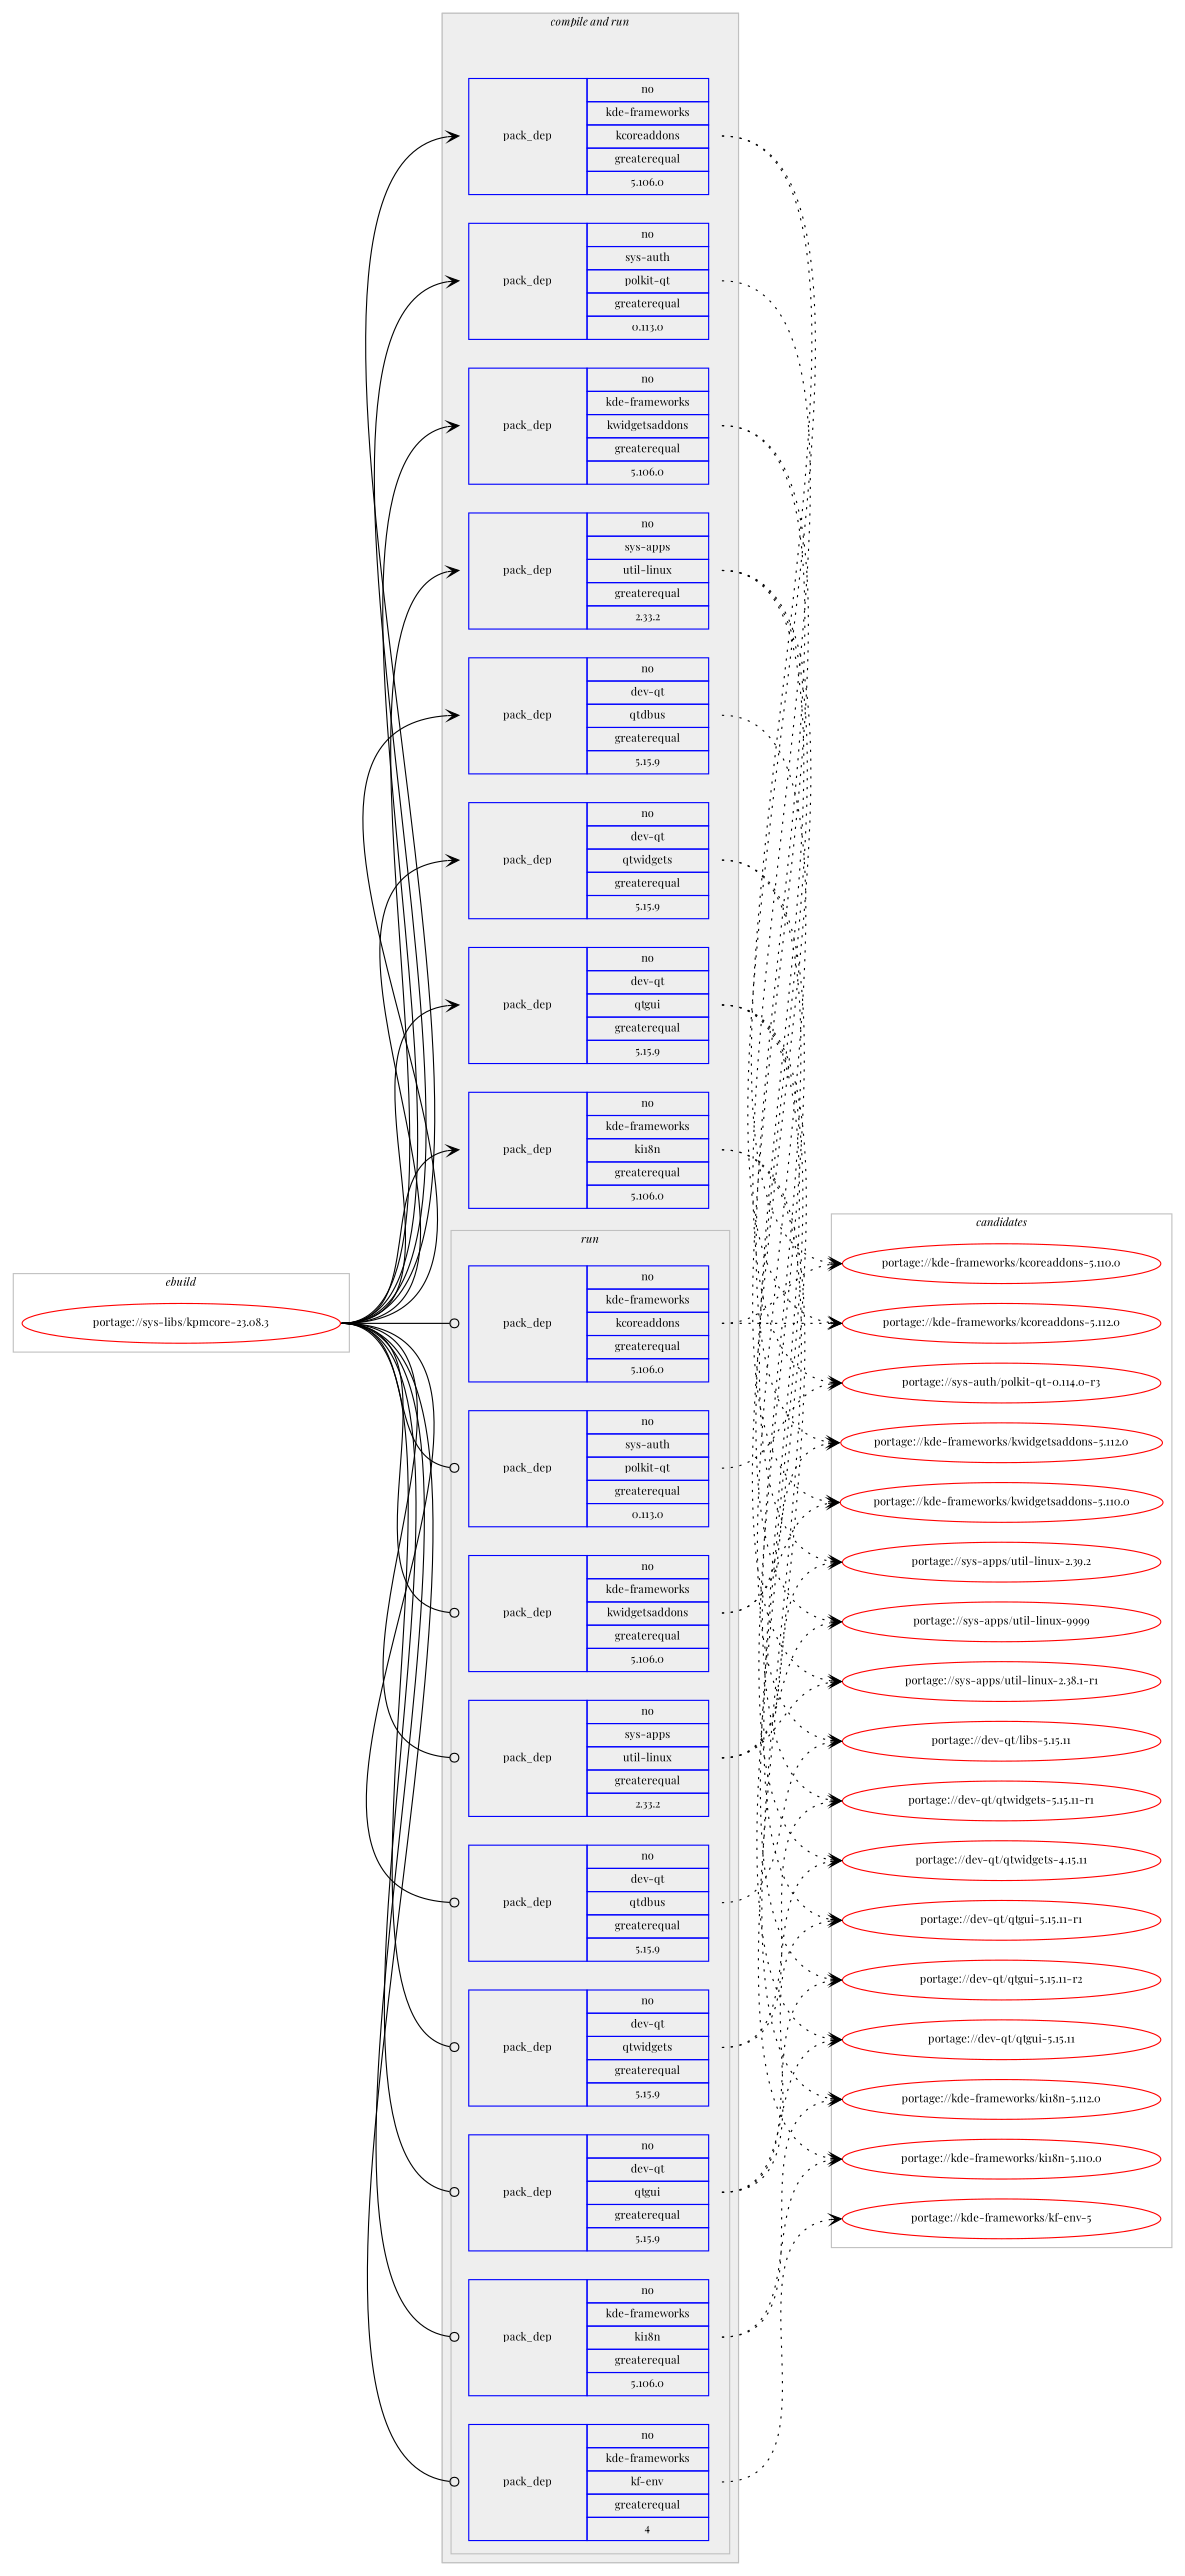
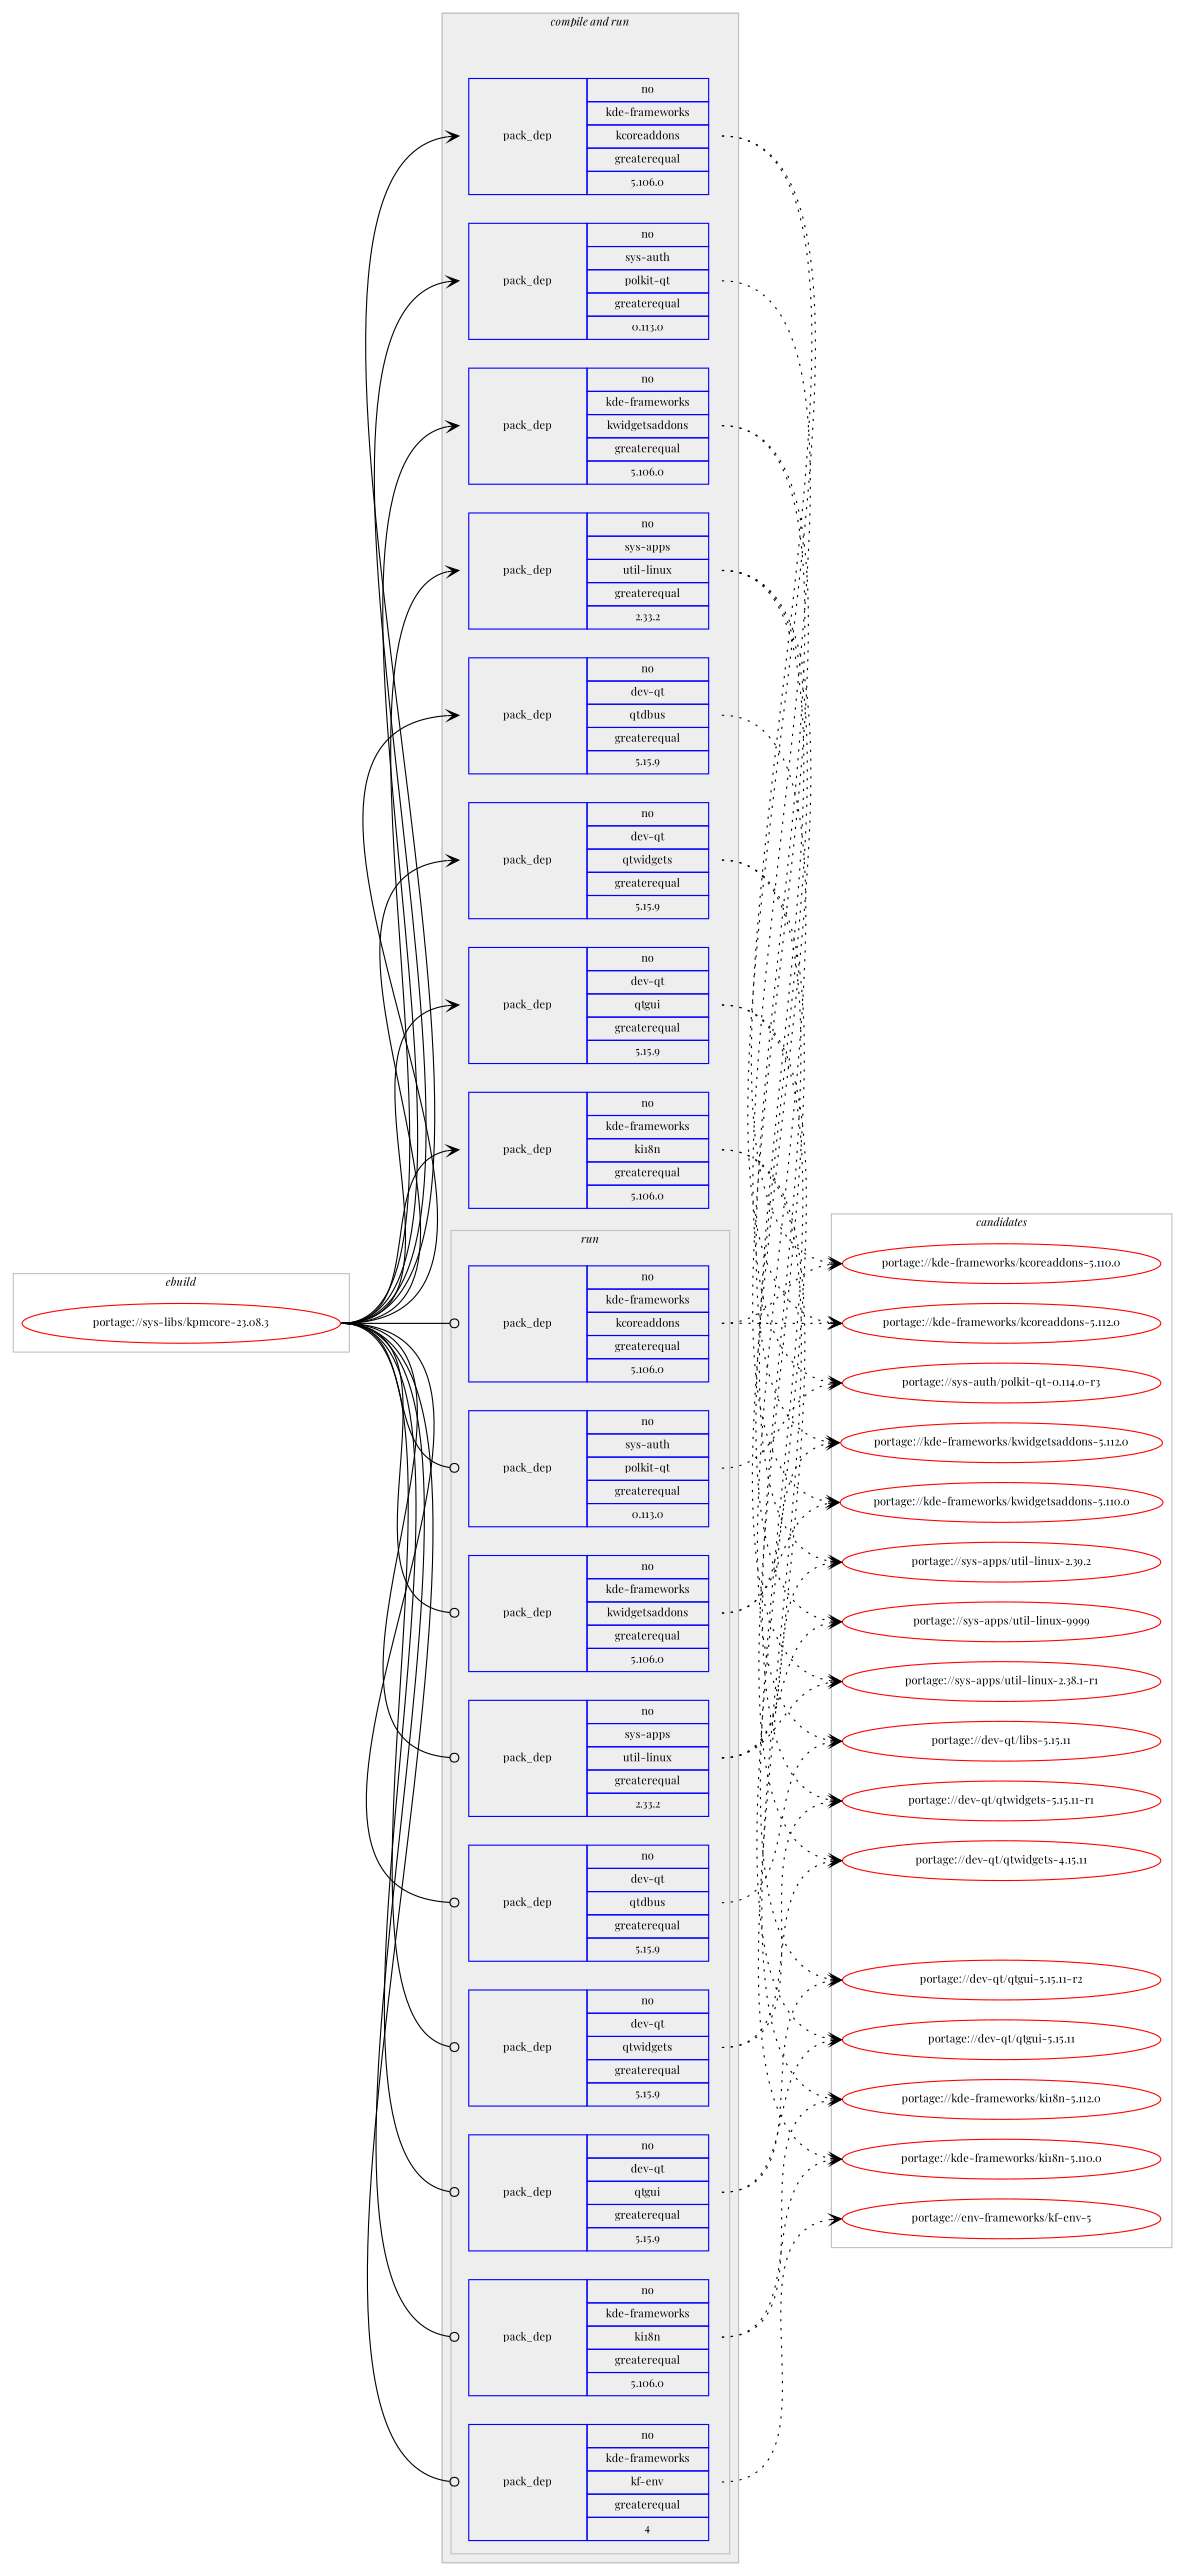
(1002, 1920) -> none
(1002, 2219) -> (1002, 2219)
